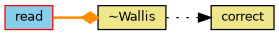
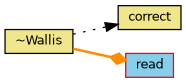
(68, 18) -> (92, 53)
